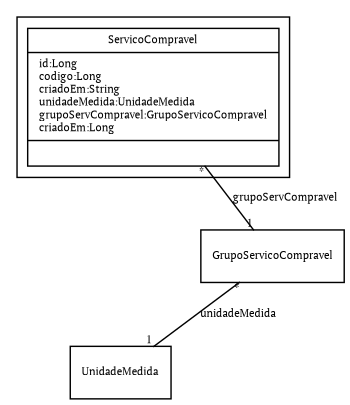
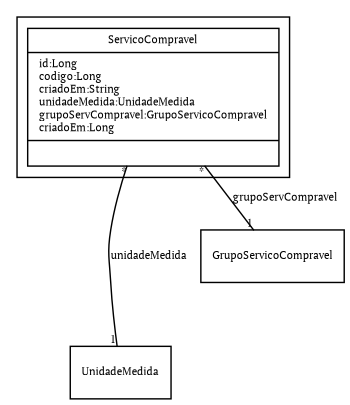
(197, 314) -> (109, 255)
